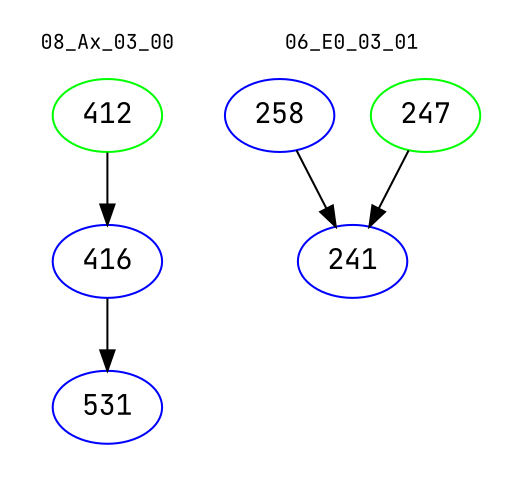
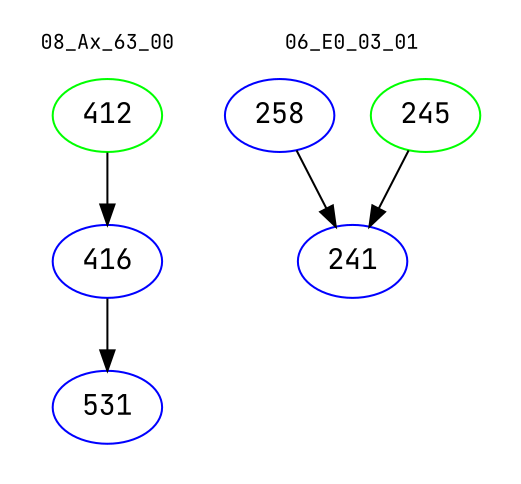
(108, 44) -> (108, 44)
(426, 116) -> (426, 116)
